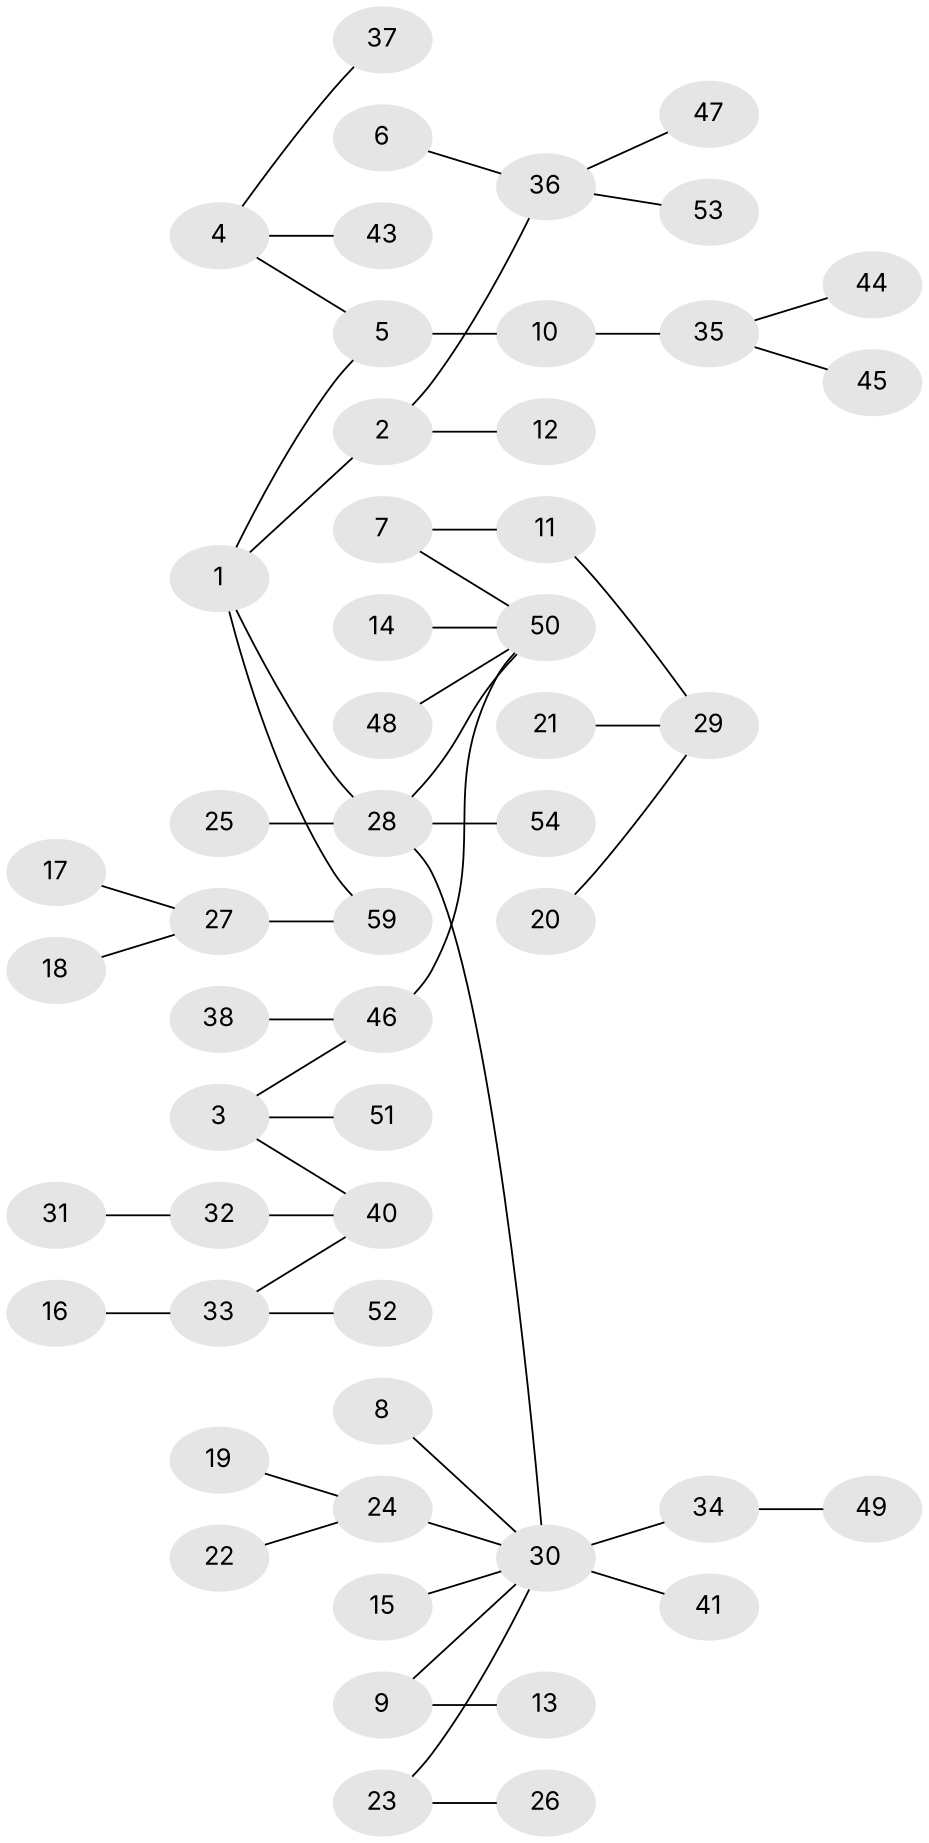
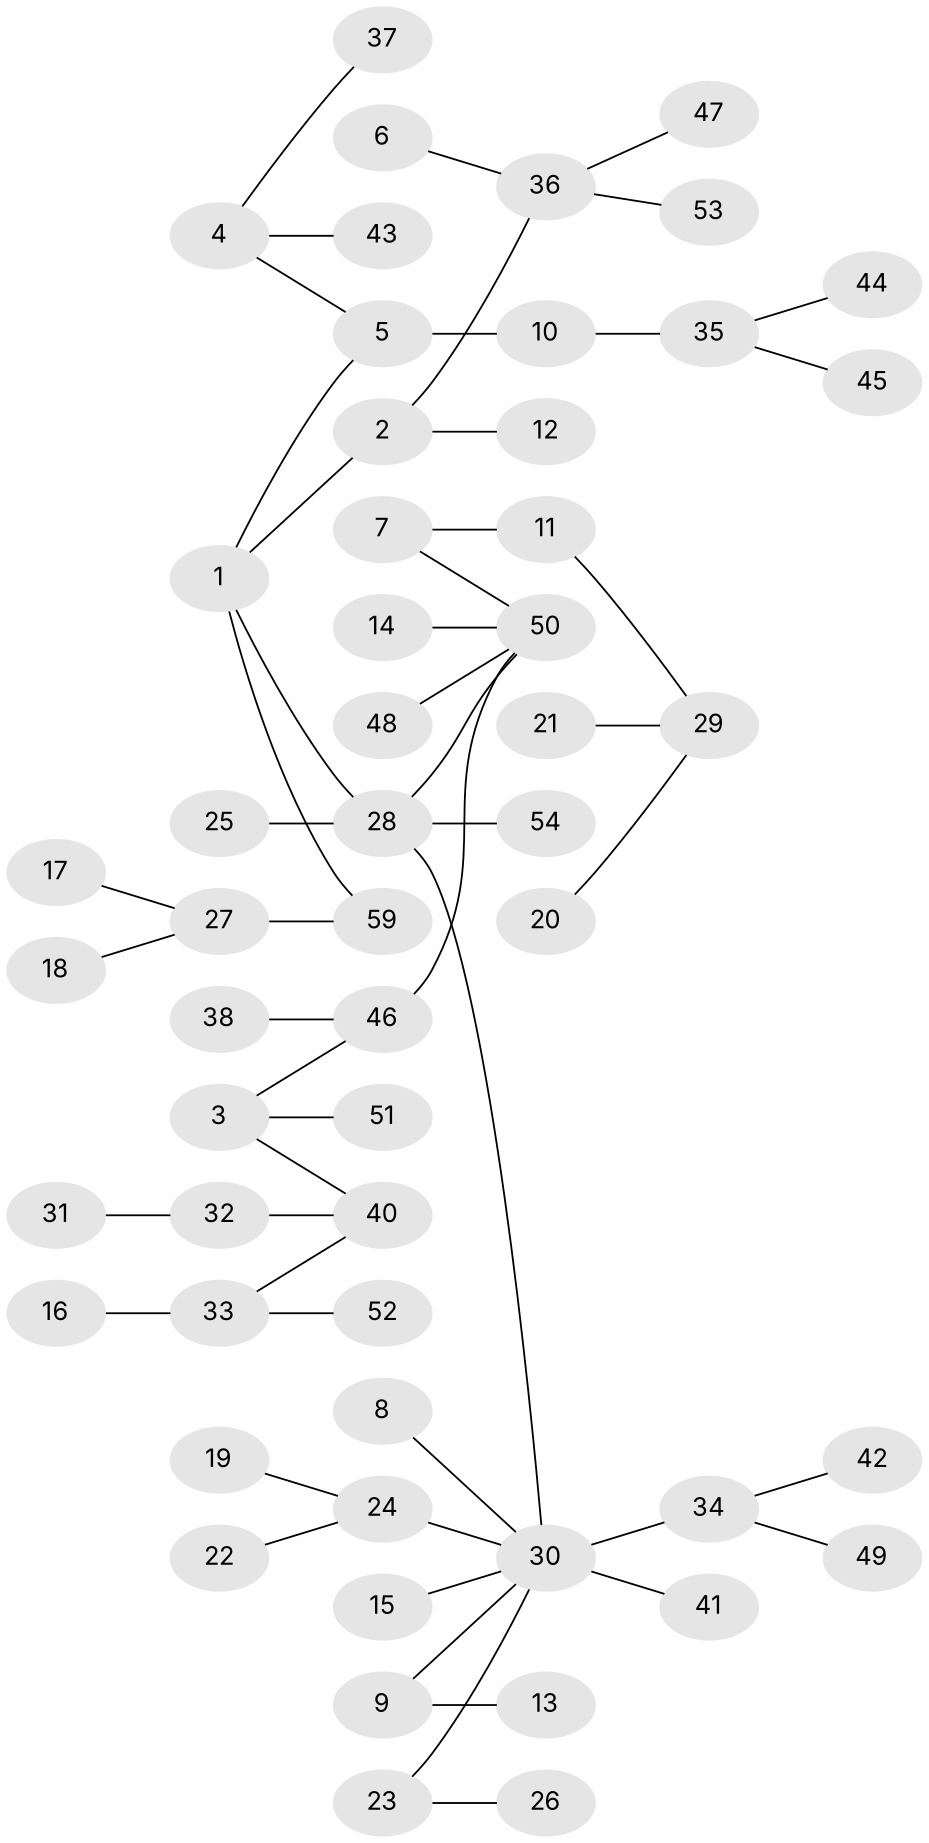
none -> (872, 1460)
